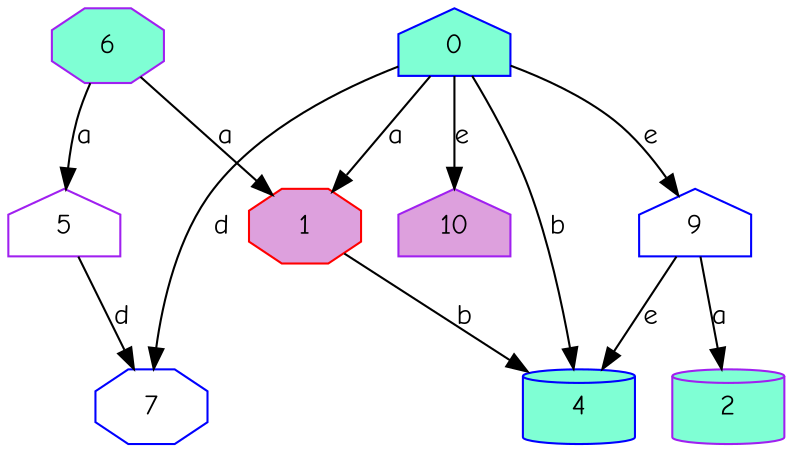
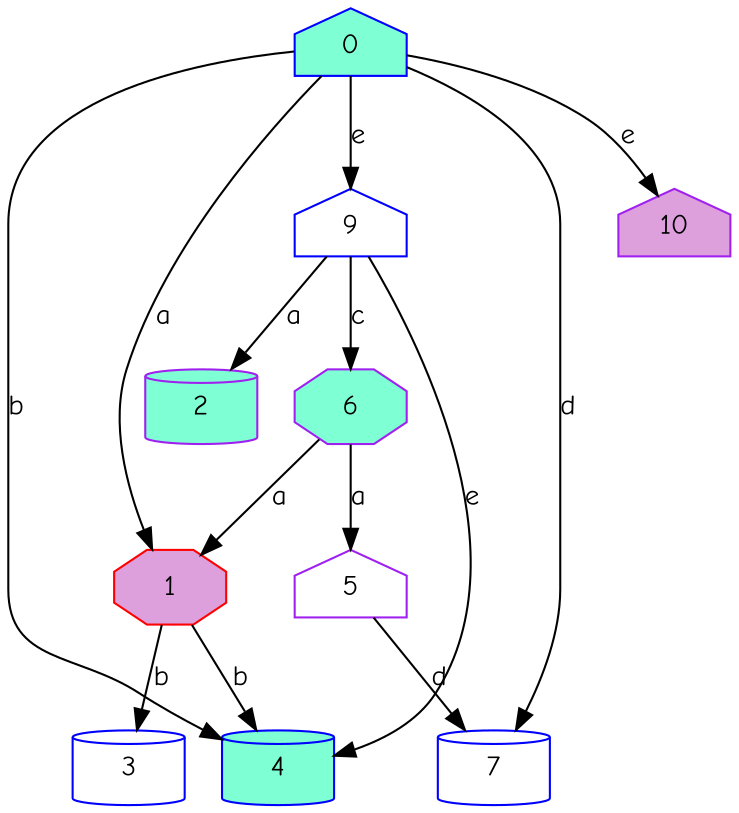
none -> (351, 302)
(151, 407) -> (494, 768)
none -> (129, 768)
